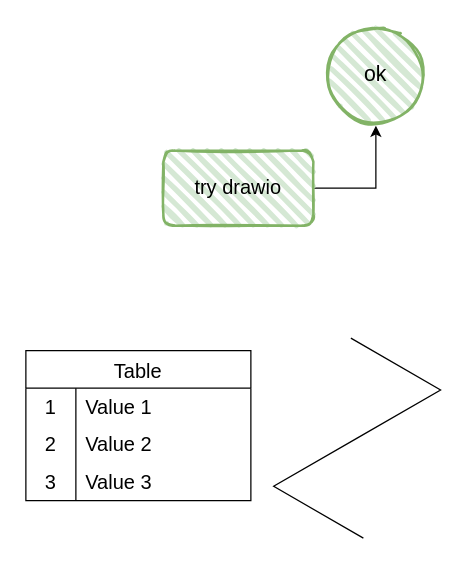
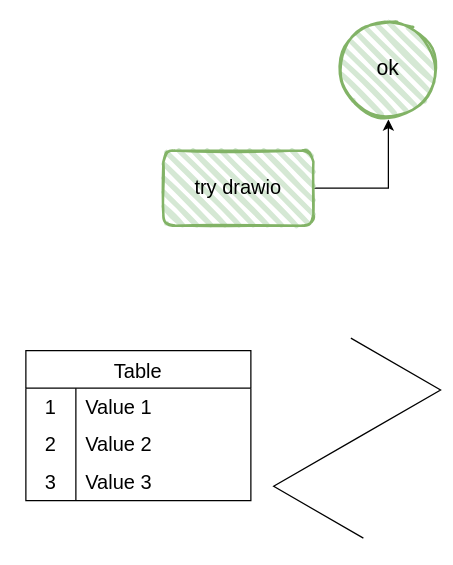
(376, 76) -> (388, 69)
